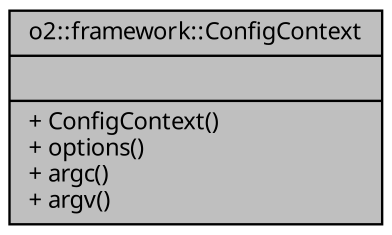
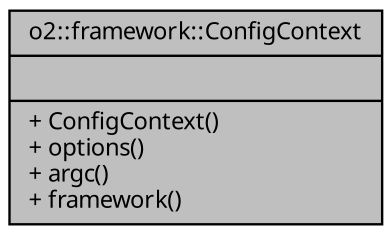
(70, 201) -> (106, 201)
